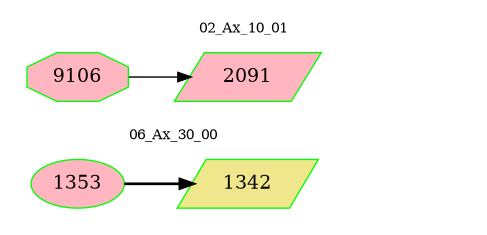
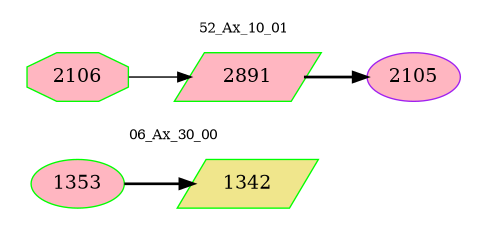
(244, 29) -> (244, 29)
(78, 77) -> (78, 77)
(248, 77) -> (248, 77)
none -> (414, 77)
